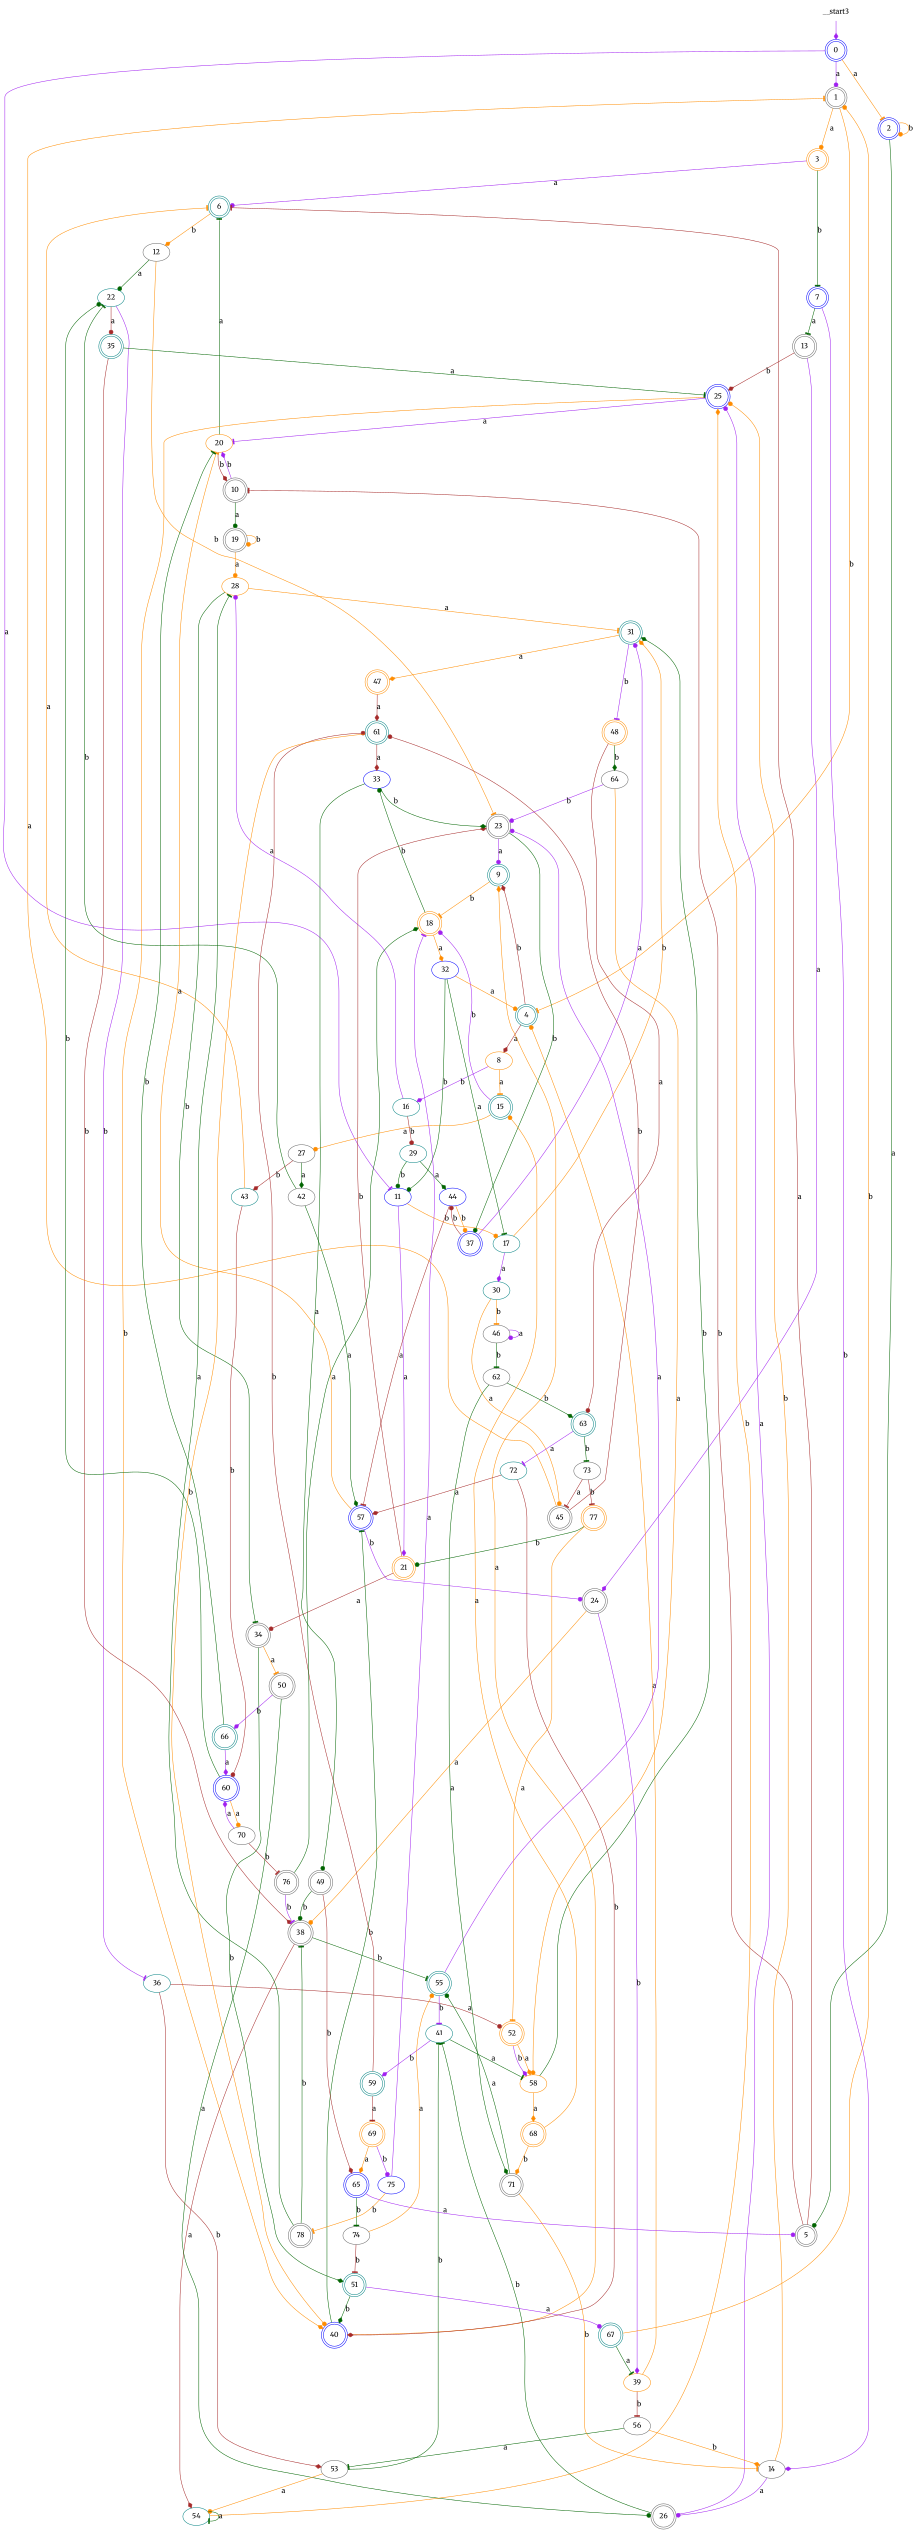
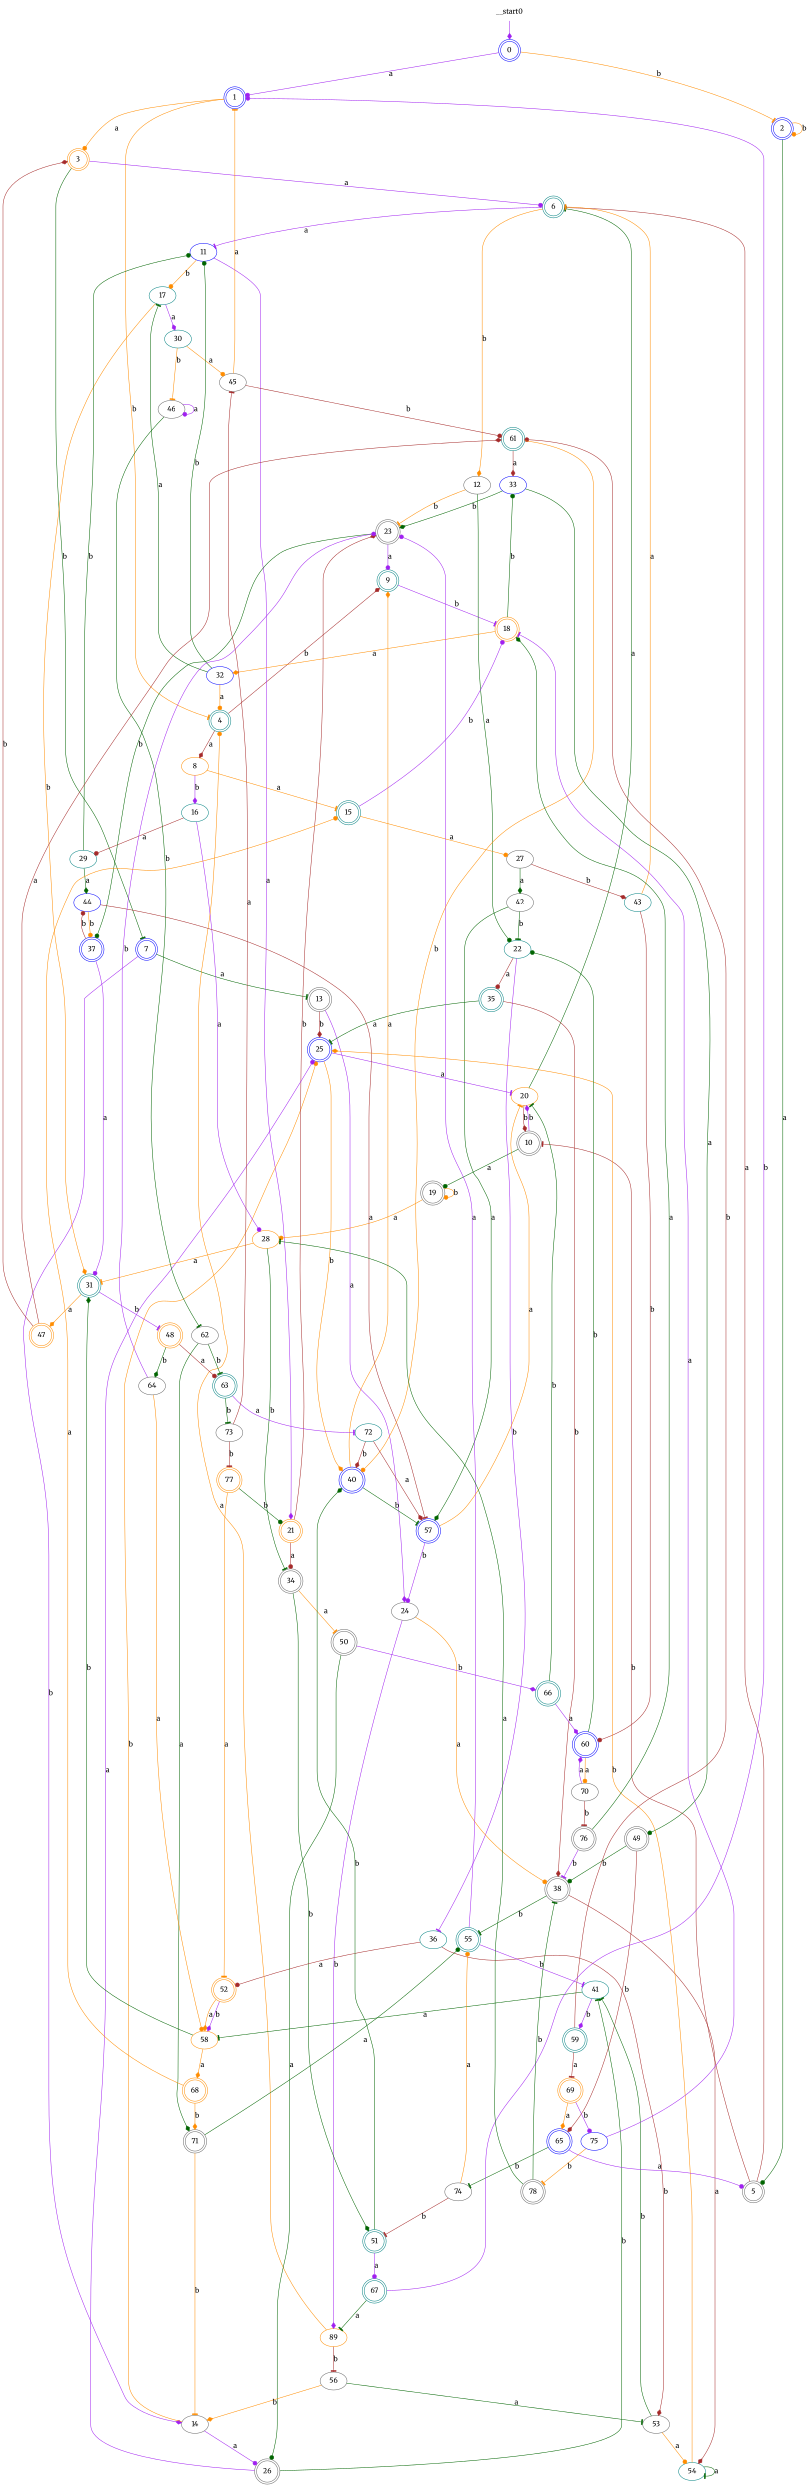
(836, 12) -> (510, 12)
(855, 74) -> (659, 74)
(836, 98) -> (235, 98)
(5, 372) -> (378, 217)
none -> (3, 731)
(466, 898) -> (441, 602)
(412, 1132) -> (145, 838)
(868, 1291) -> (764, 1053)
(537, 1398) -> (214, 1358)
(560, 1518) -> (233, 382)
(595, 1601) -> (405, 1611)
(637, 2383) -> (334, 2338)
